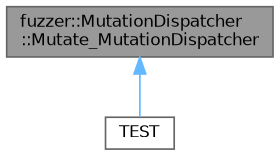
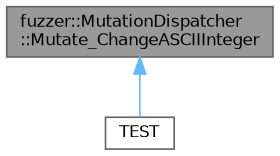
(140, 32) -> (140, 32)
